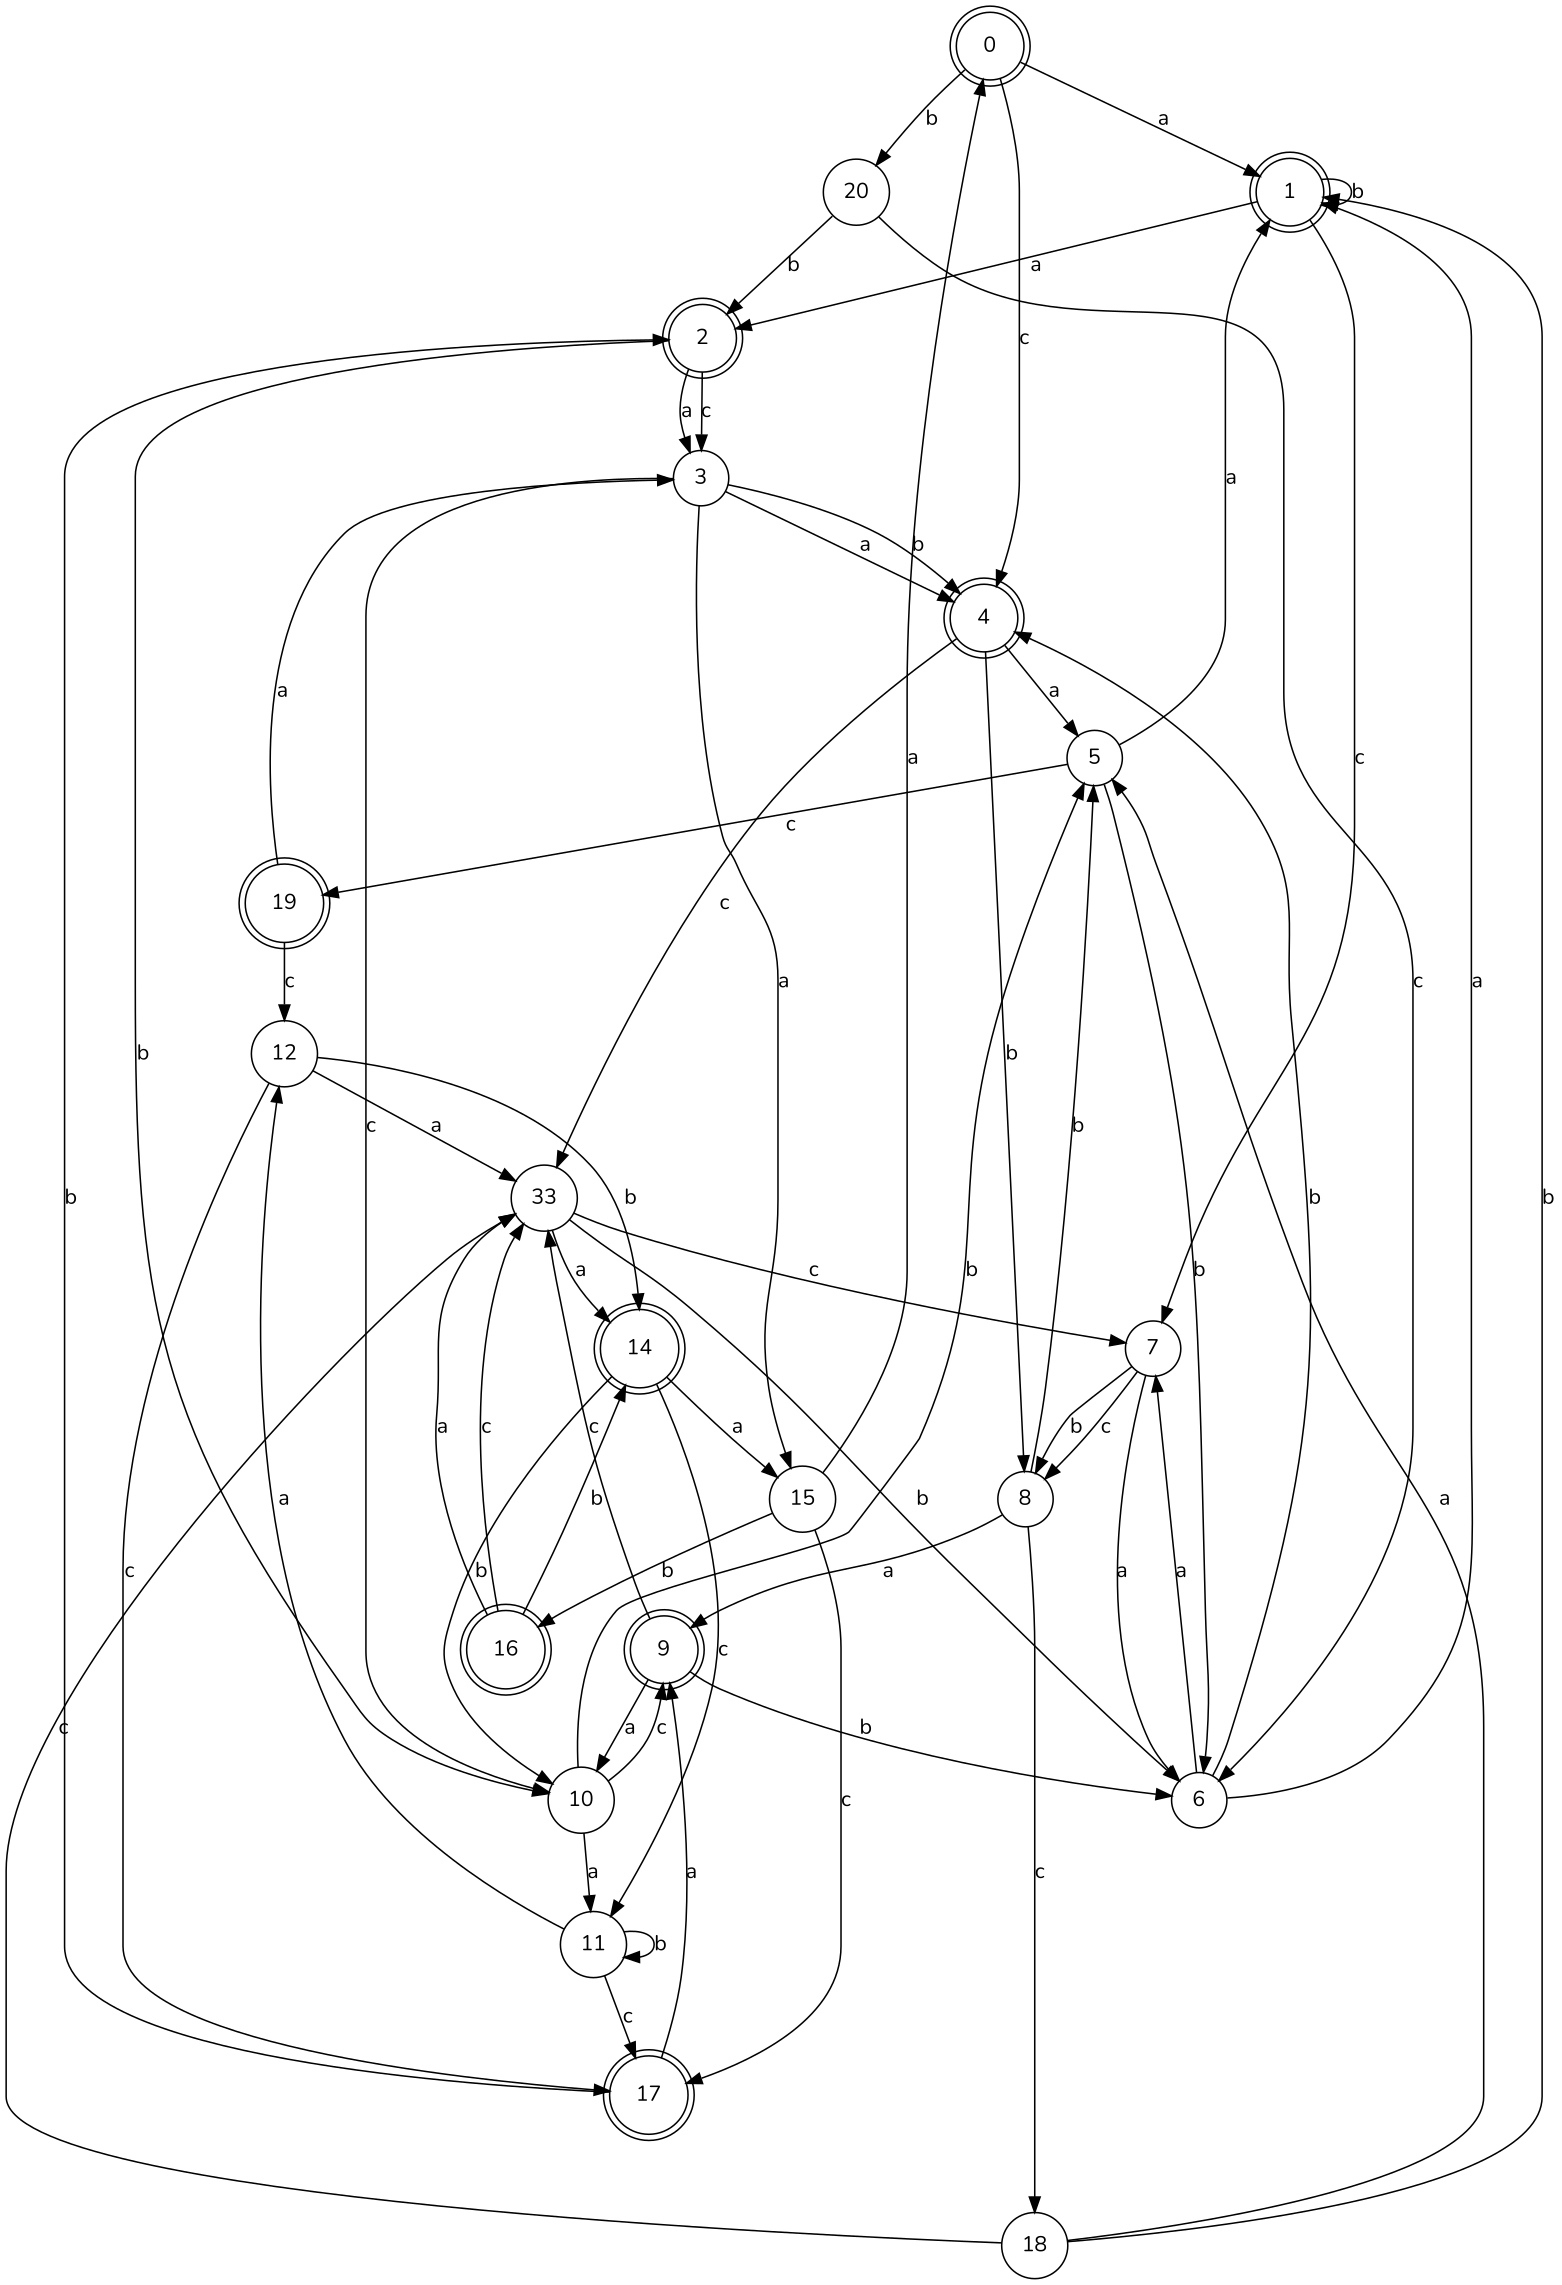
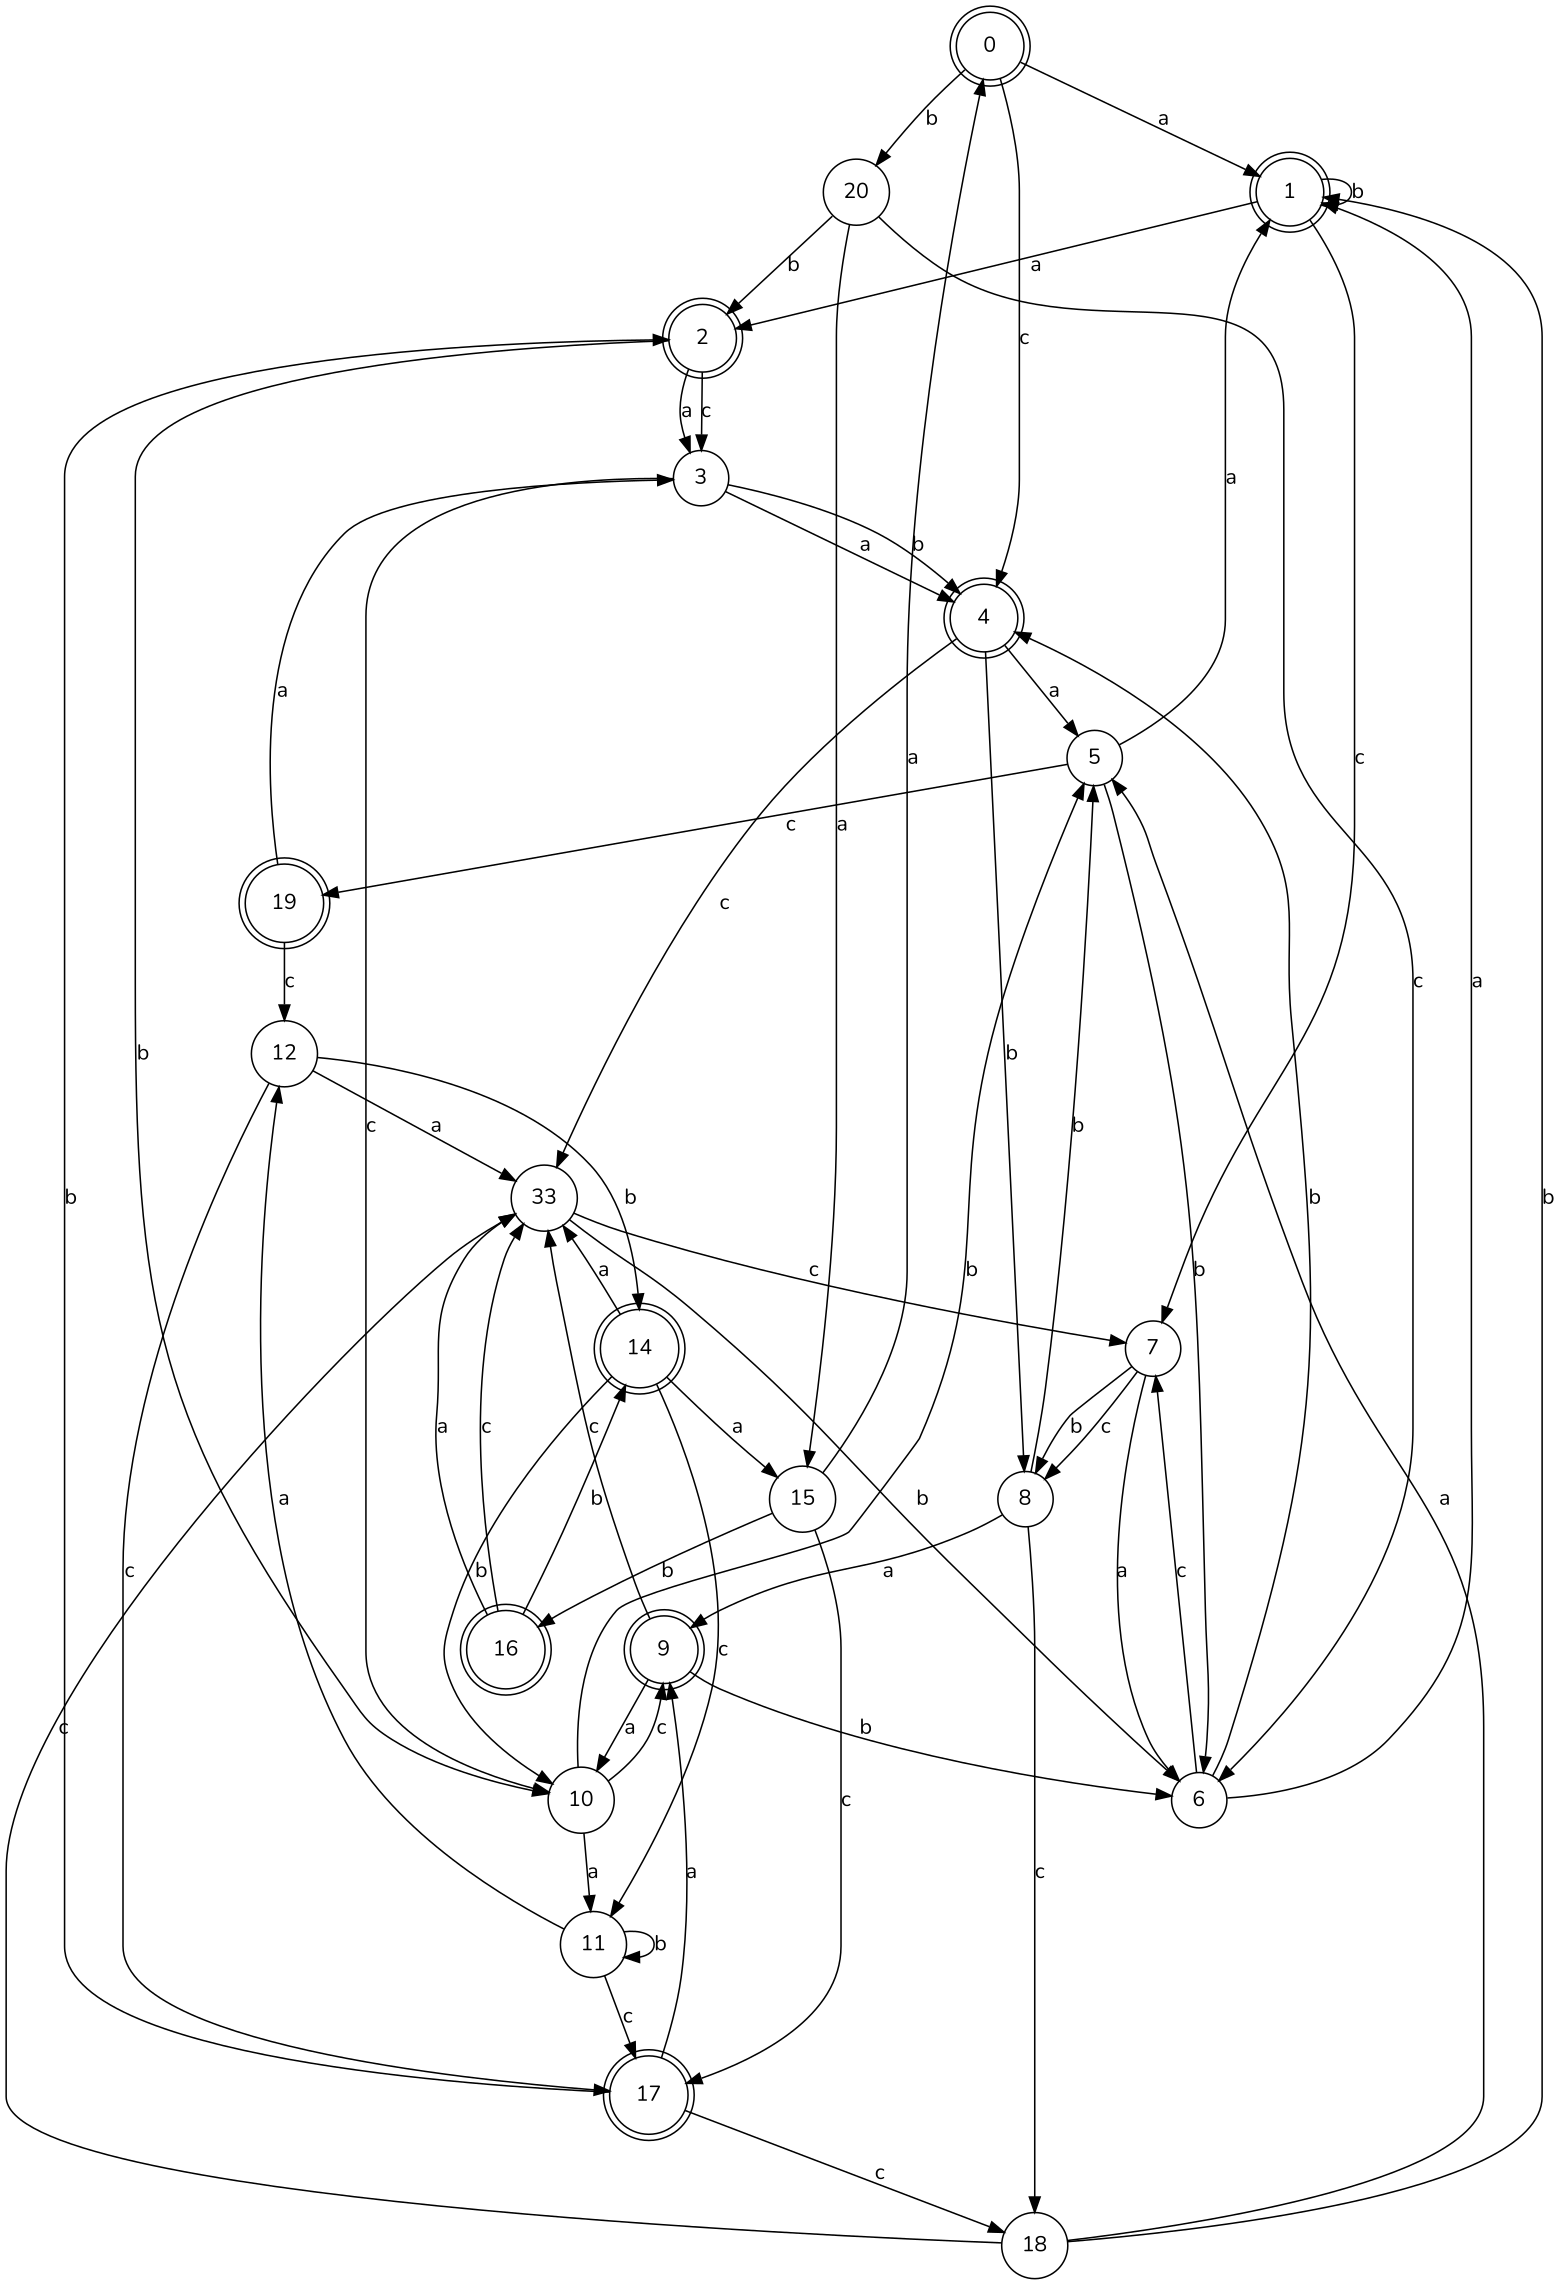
(778, 974) -> (836, 838)
(570, 1273) -> (597, 1276)
(1182, 1571) -> (1182, 1571)
none -> (837, 2169)
